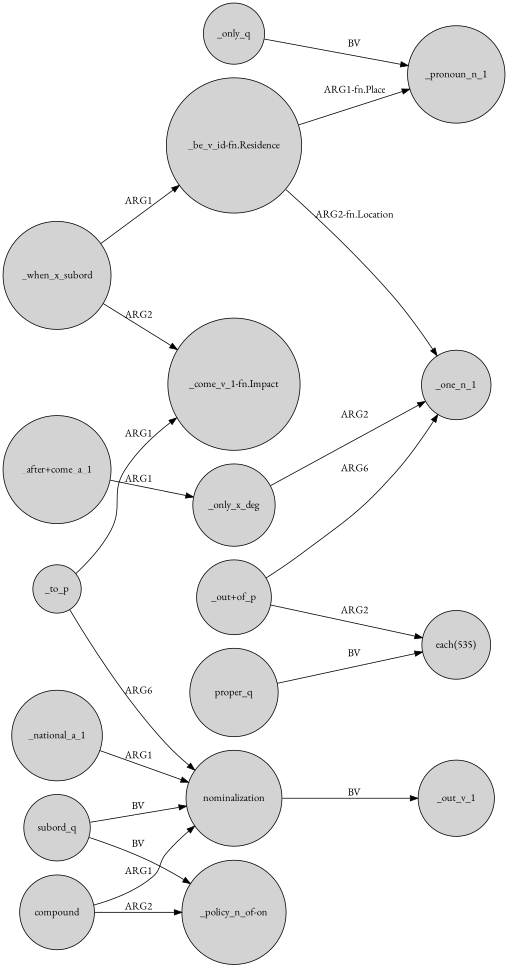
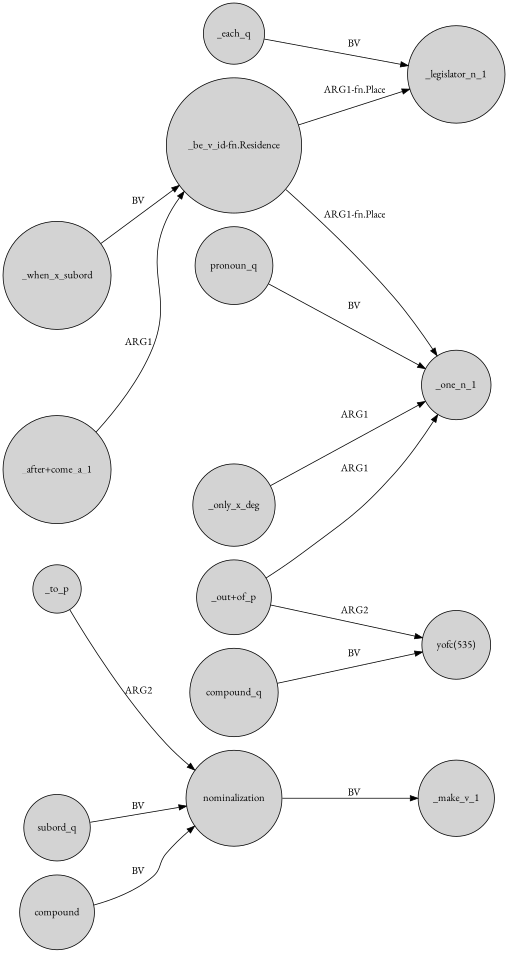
(234, 34) -> (234, 34)
(456, 74) -> (456, 74)
(139, 201) -> (139, 201)
(355, 215) -> (355, 215)
none -> (234, 266)
(234, 384) -> none
(355, 415) -> (355, 415)
(355, 468) -> (355, 468)
(148, 488) -> (159, 322)
(456, 645) -> (456, 645)
(139, 691) -> (139, 691)
(234, 692) -> (234, 692)
(57, 736) -> none
(456, 798) -> (456, 798)
(139, 871) -> (139, 871)
(234, 912) -> none
